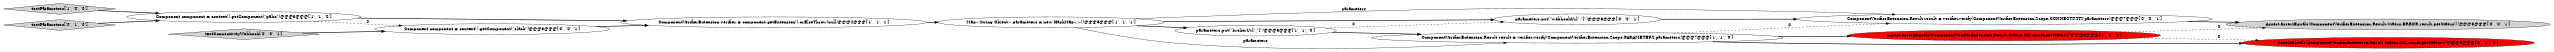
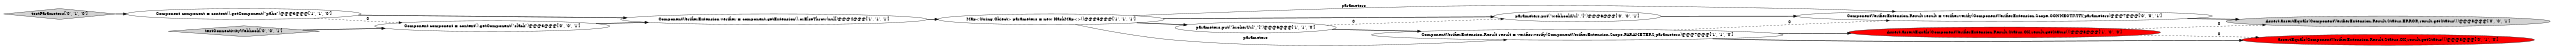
(60, 9) -> none
